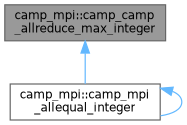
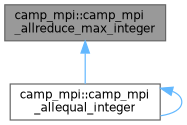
(85, 23) -> (85, 23)
